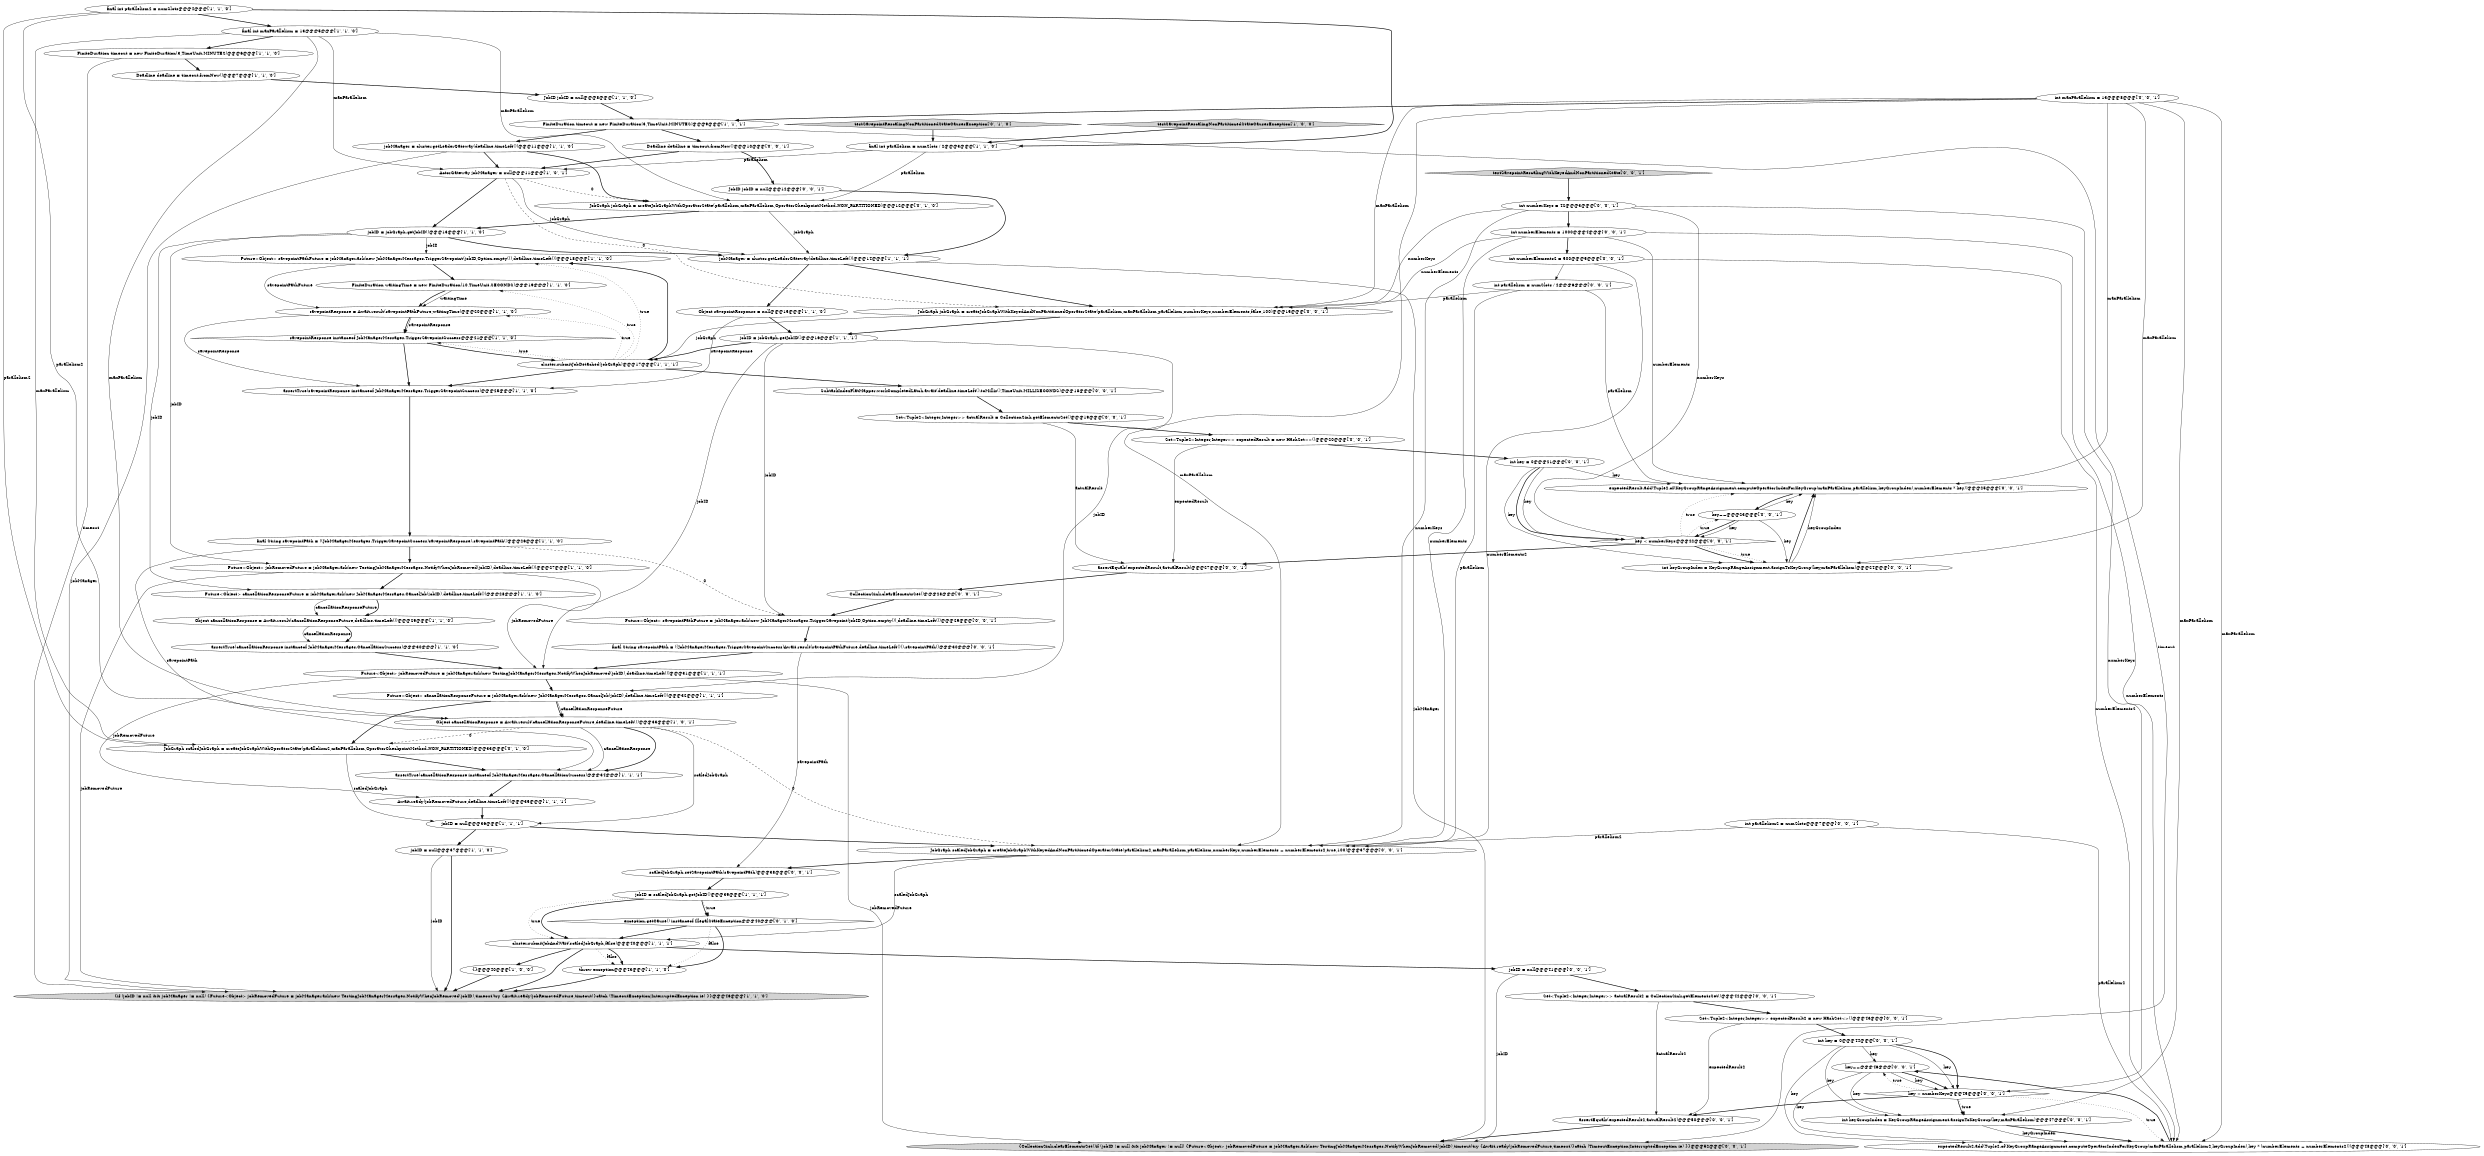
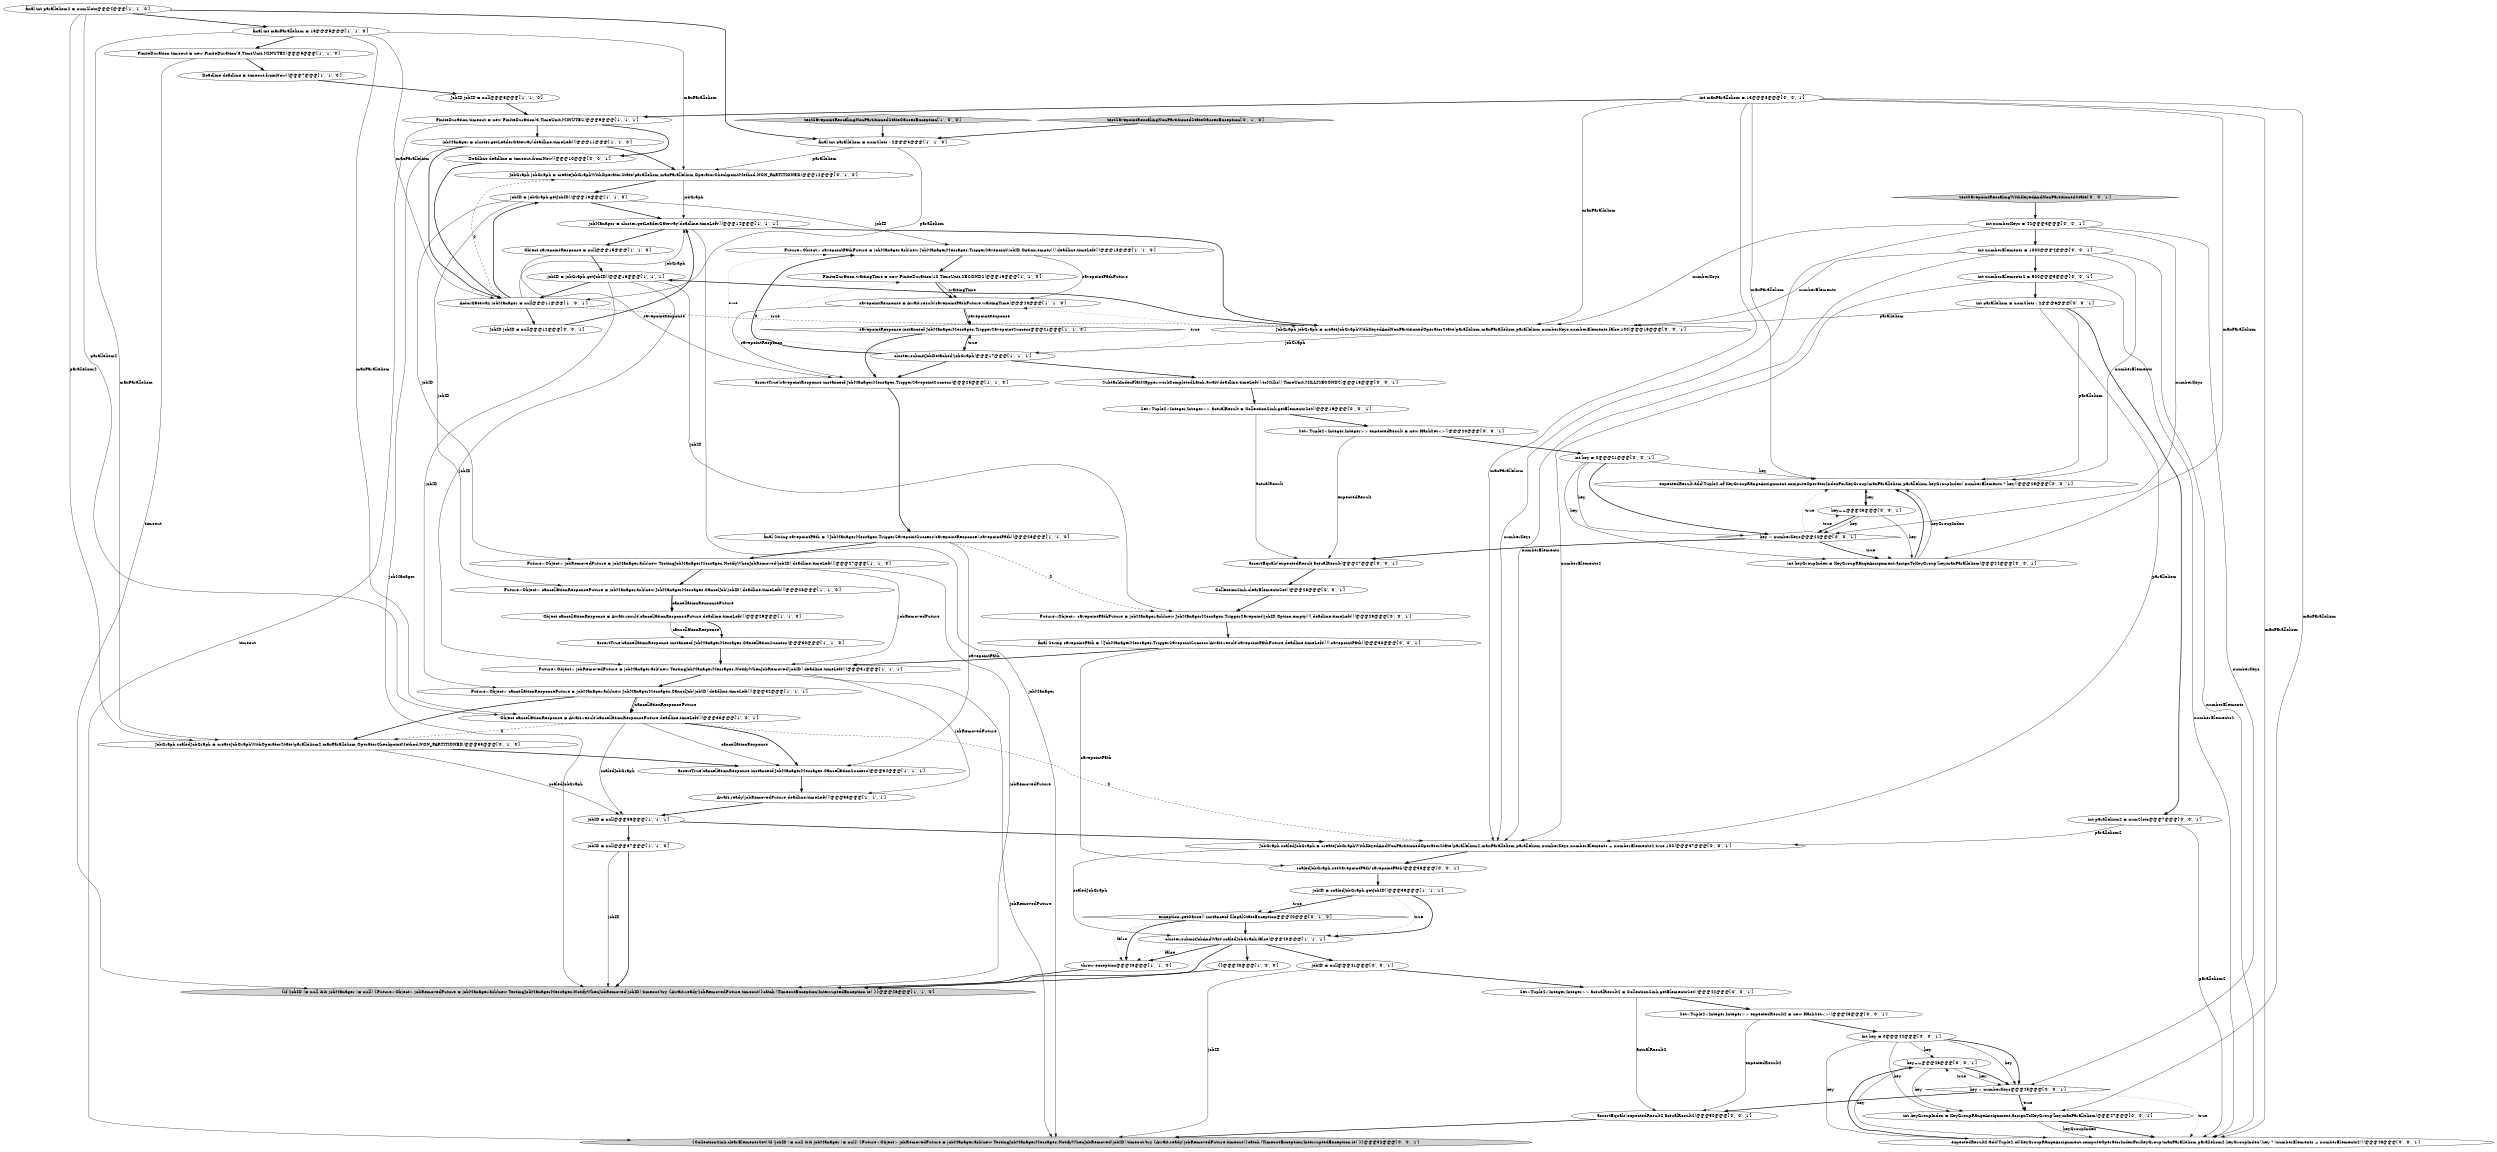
(760, 164) -> (530, 315)
(1560, 271) -> (2035, 289)
(701, 350) -> (566, 290)
none -> (2181, 545)
